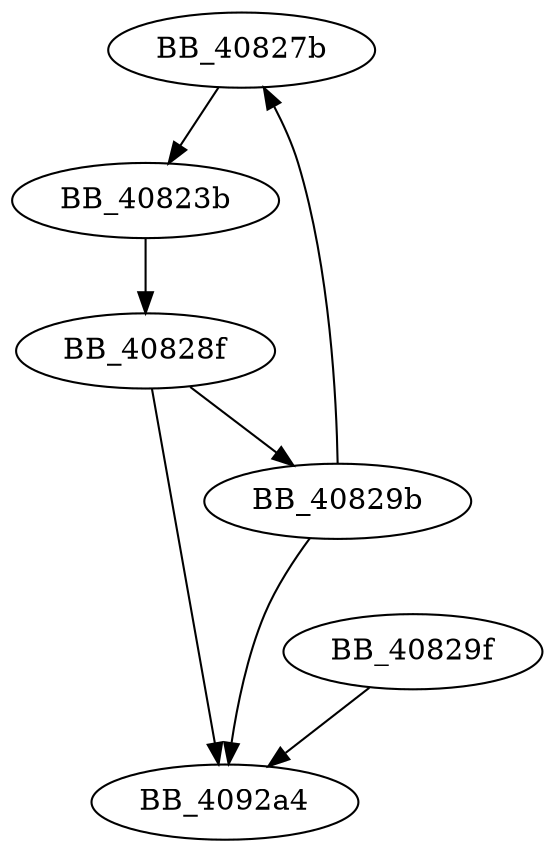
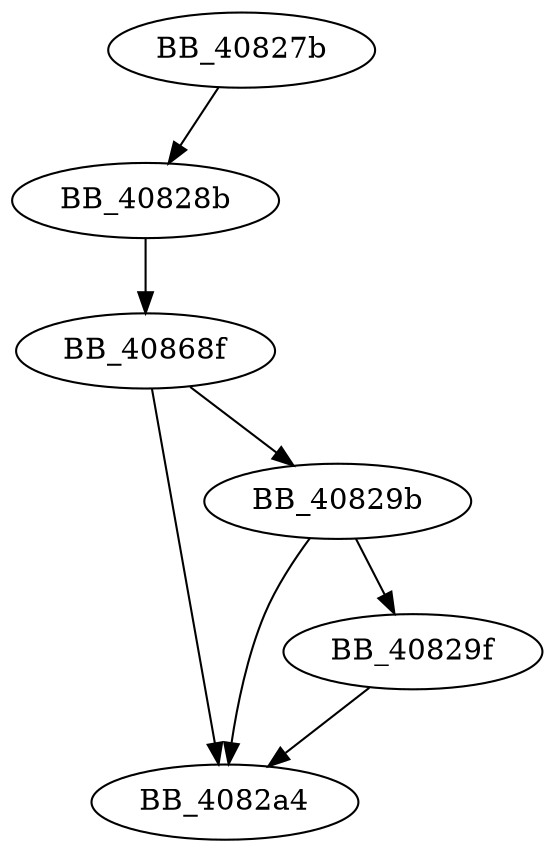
(146, 201) -> (146, 201)
(323, 281) -> (370, 567)
(146, 351) -> (146, 351)
(225, 802) -> (225, 802)
